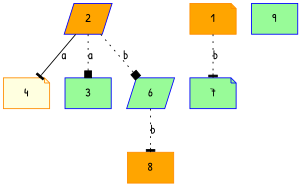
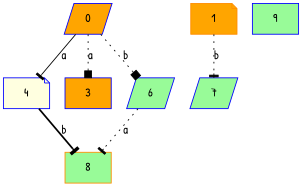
(88, 19) -> (88, 19)
(27, 93) -> (27, 93)
(88, 93) -> (88, 93)
(213, 93) -> (214, 93)
none -> (56, 129)
(154, 130) -> (126, 130)
(151, 168) -> (88, 168)
